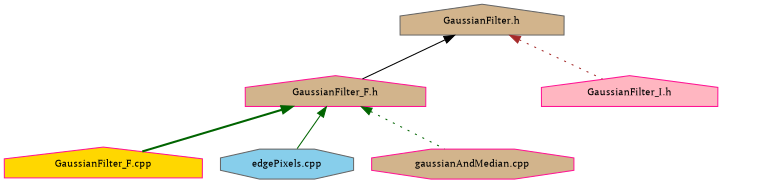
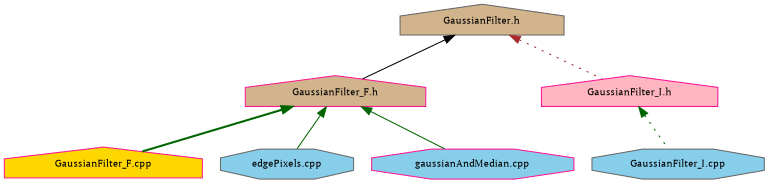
(408, 130) -> (408, 130)
(473, 164) -> (473, 164)
none -> (678, 164)
